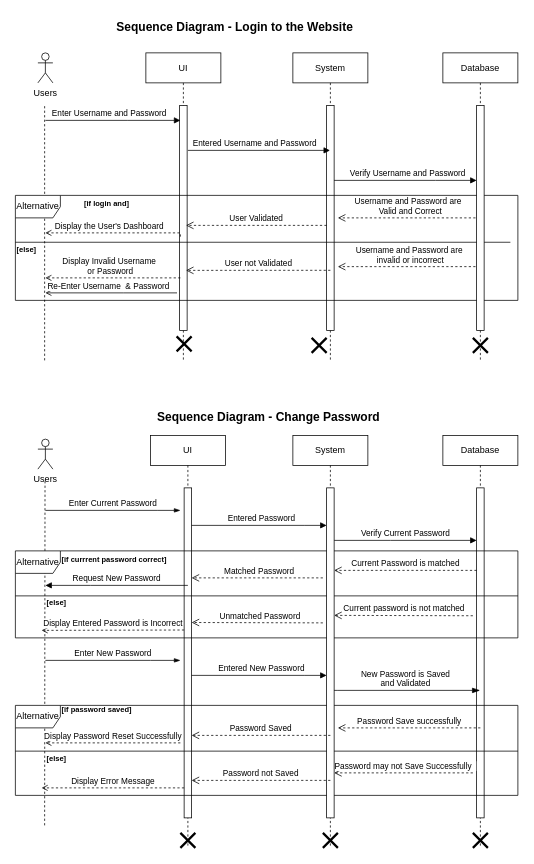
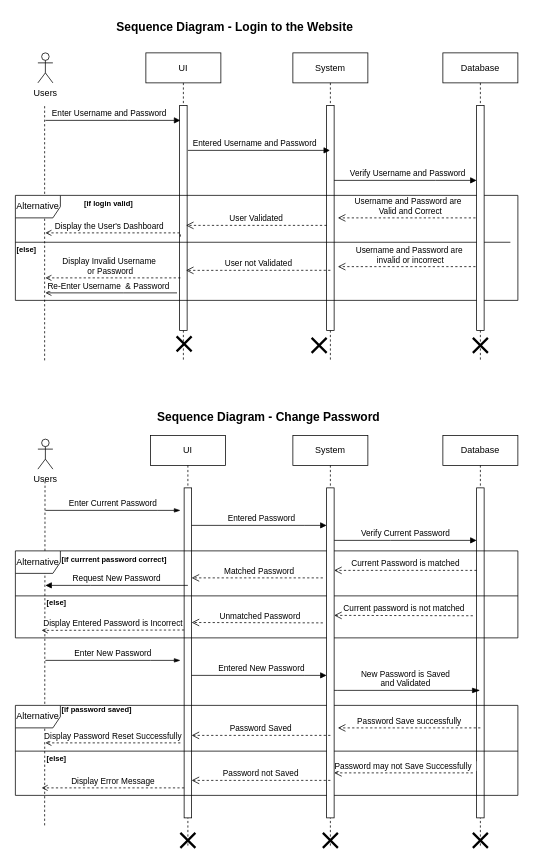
(114, 203) -> (114, 203)
